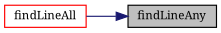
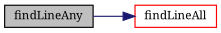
(101, 16) -> (108, 16)
